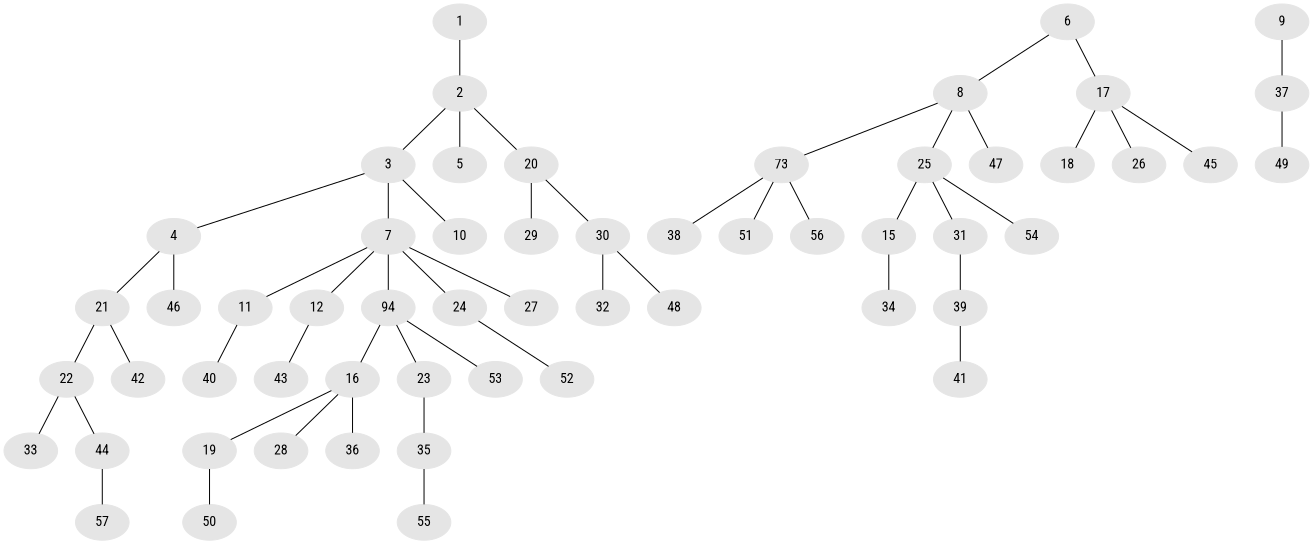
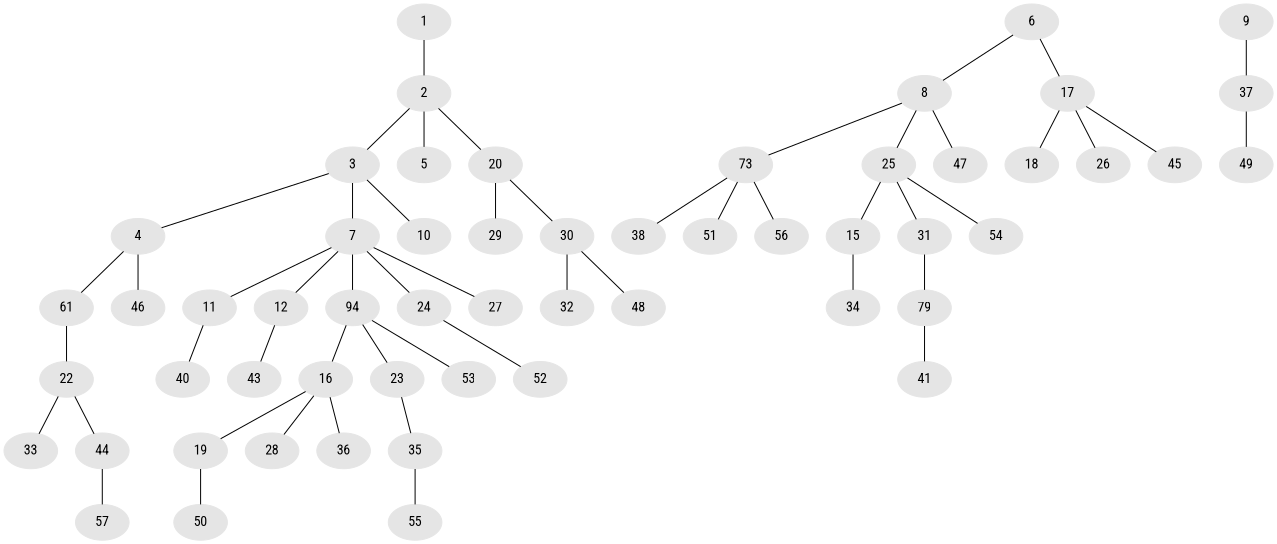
(102, 308) -> (67, 308)
(960, 308) -> (925, 308)
(138, 379) -> none
